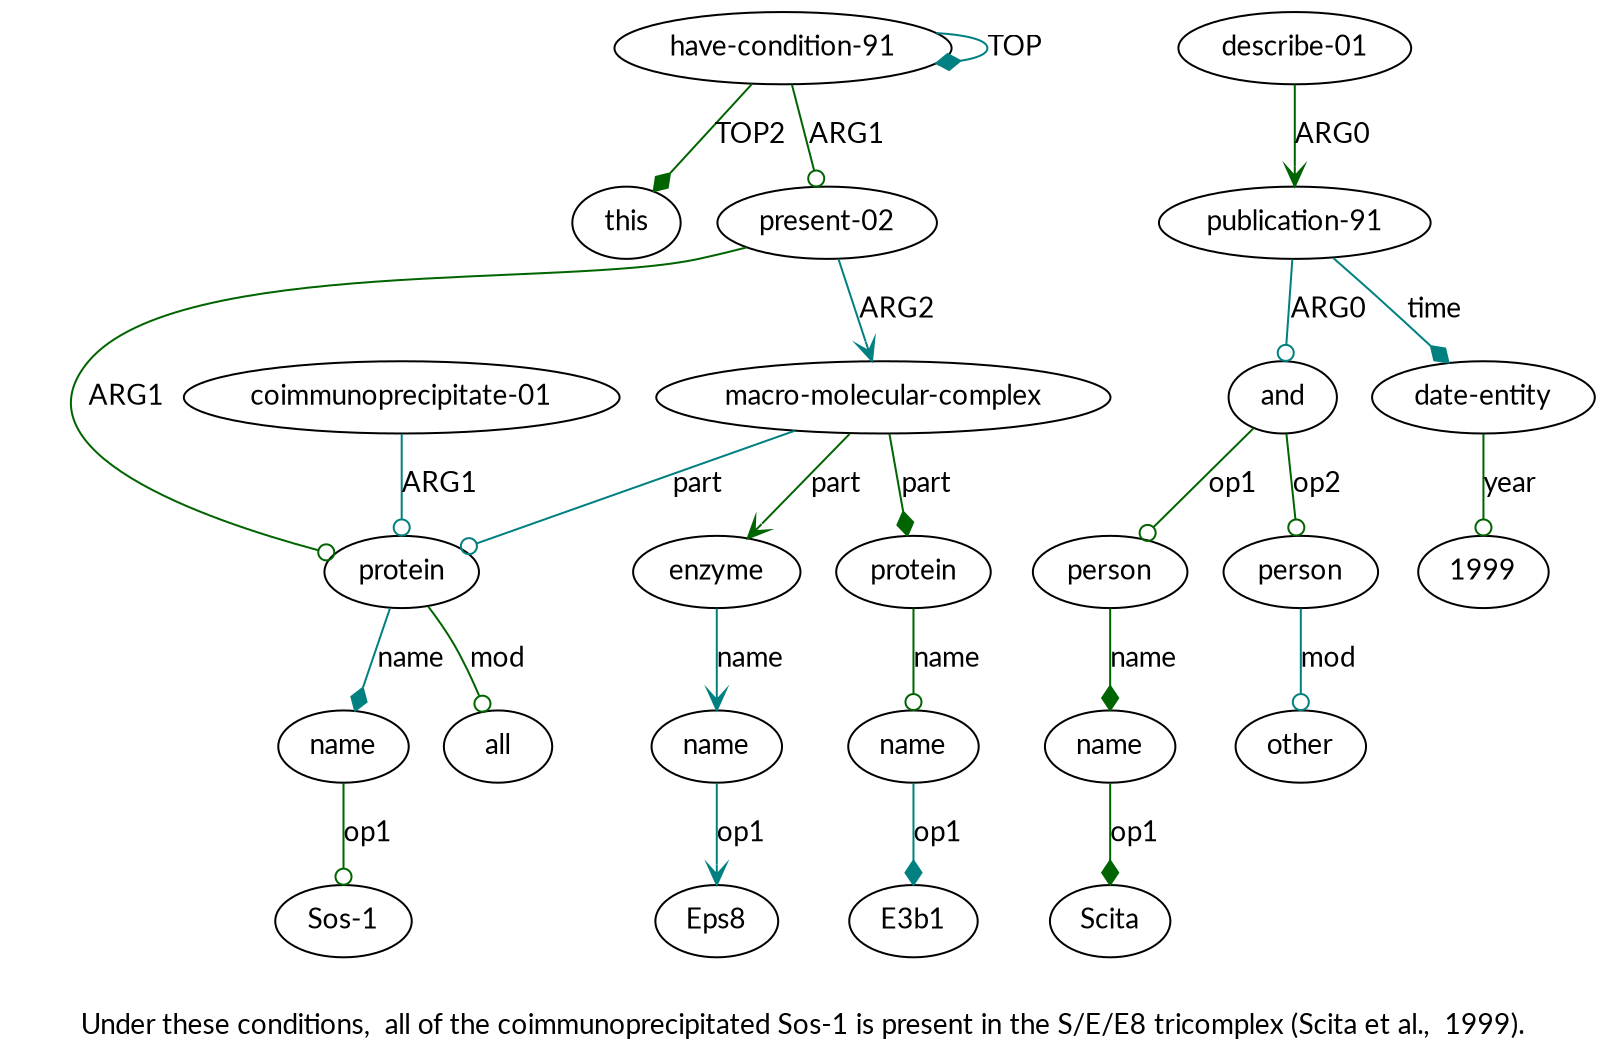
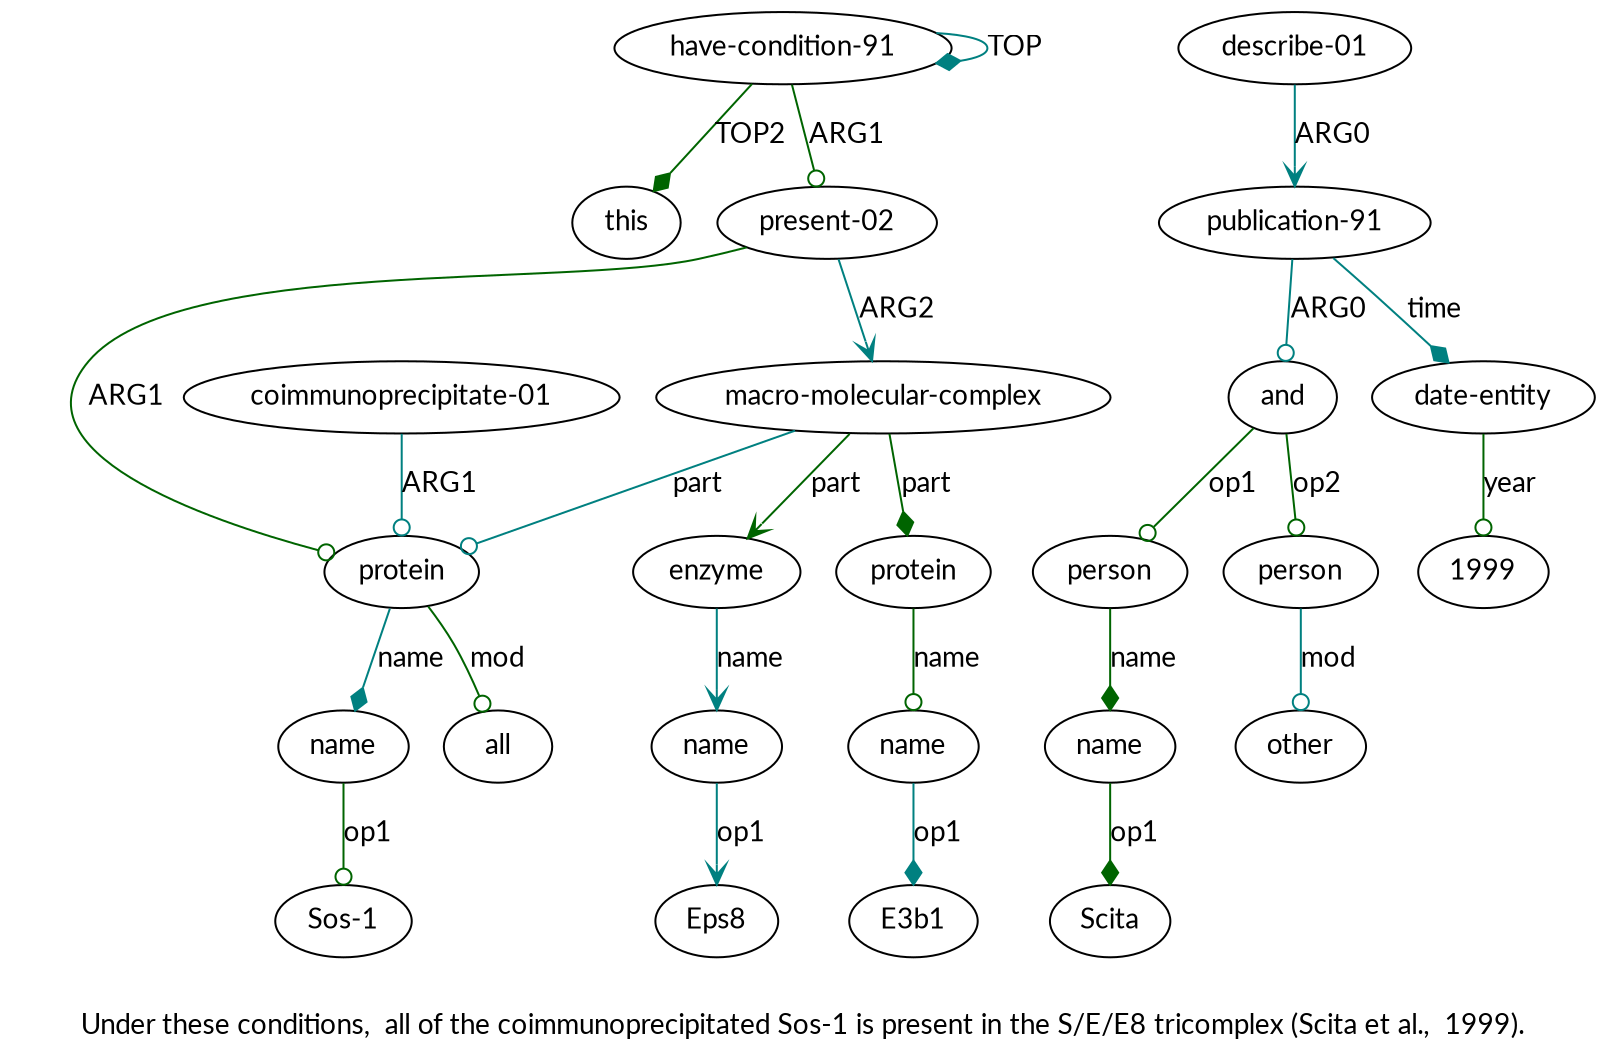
(1295, 125) -> (1295, 125)
